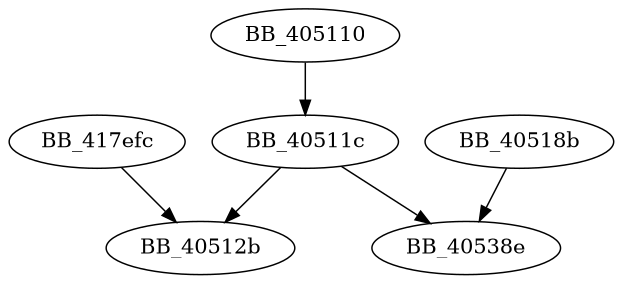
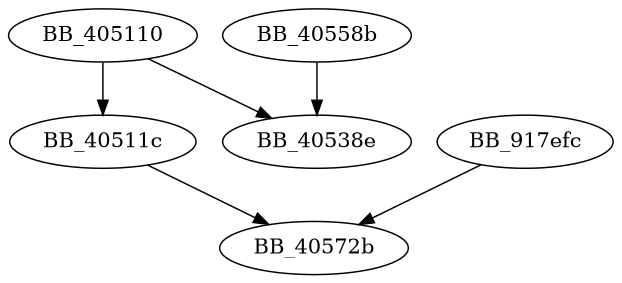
(97, 142) -> (525, 142)
(519, 142) -> (317, 35)
(379, 191) -> (203, 85)
(200, 248) -> (314, 248)
